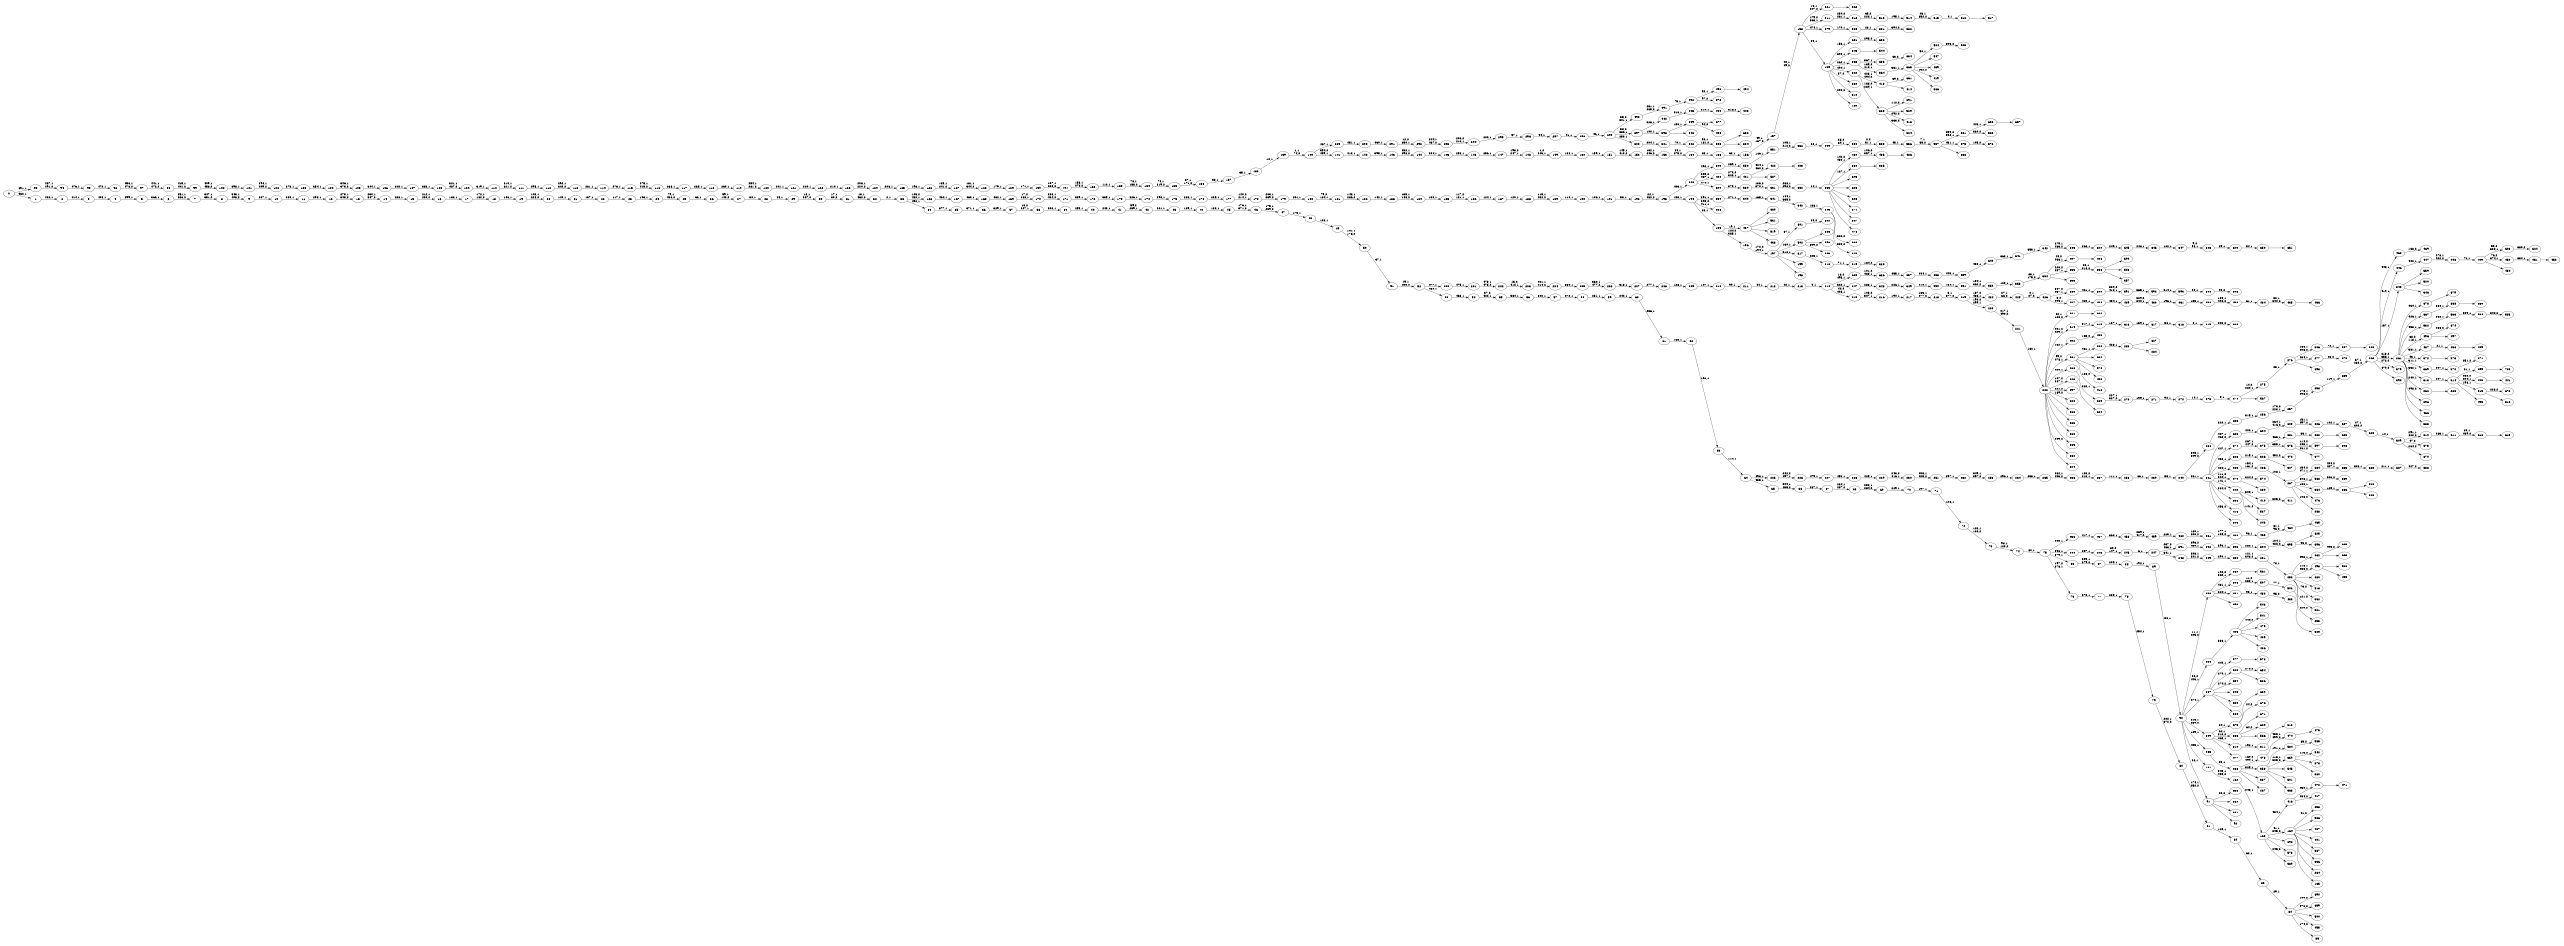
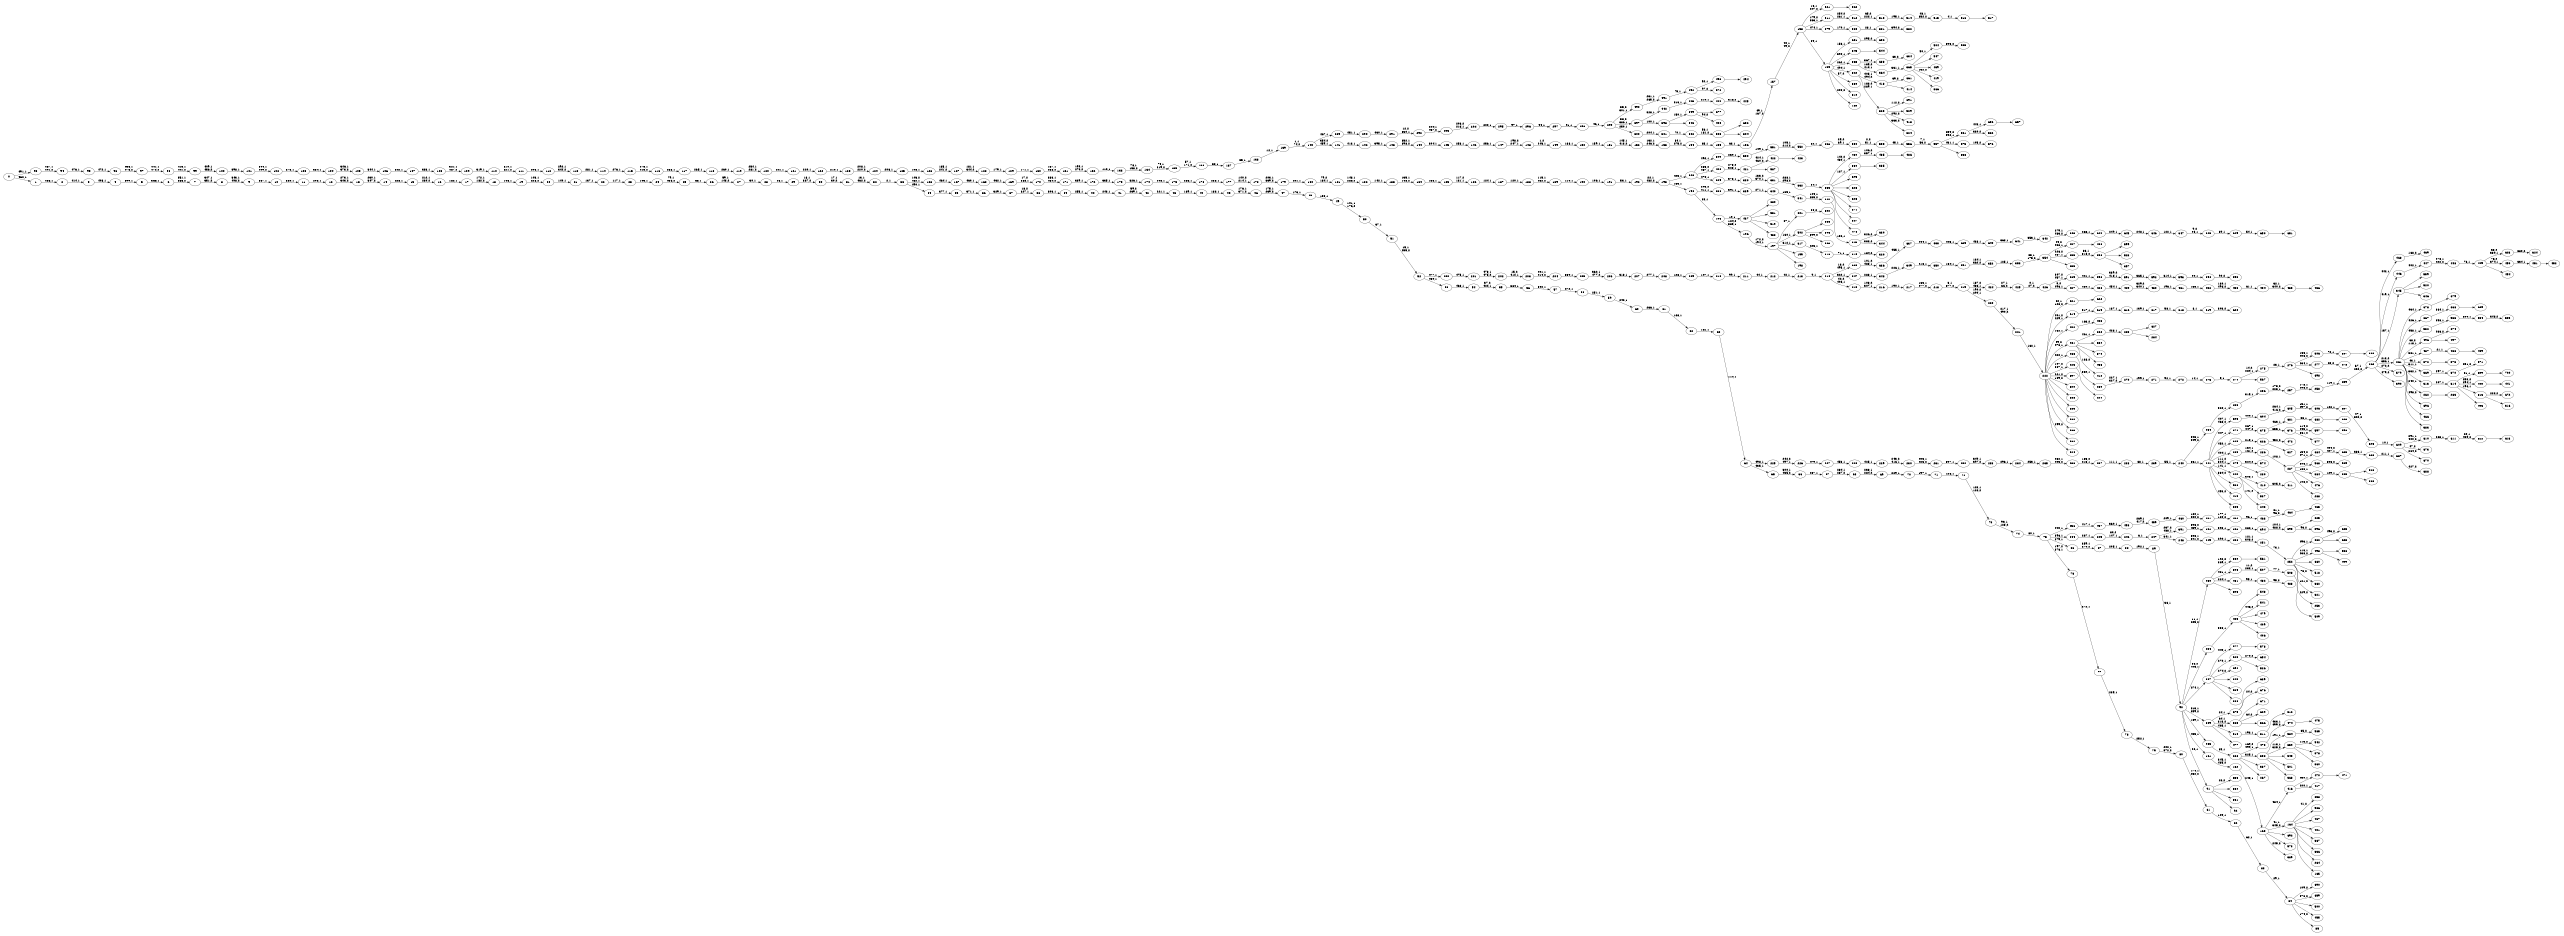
(1704, 199) -> (1731, 191)
(2304, 797) -> (2304, 786)
